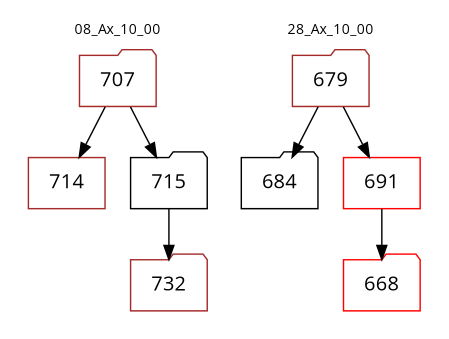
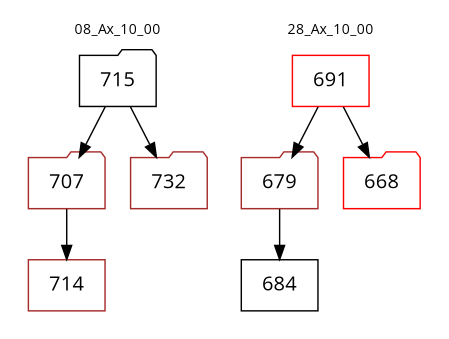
(140, 126) -> (96, 126)
(353, 126) -> (308, 126)
(280, 183) -> (280, 285)
